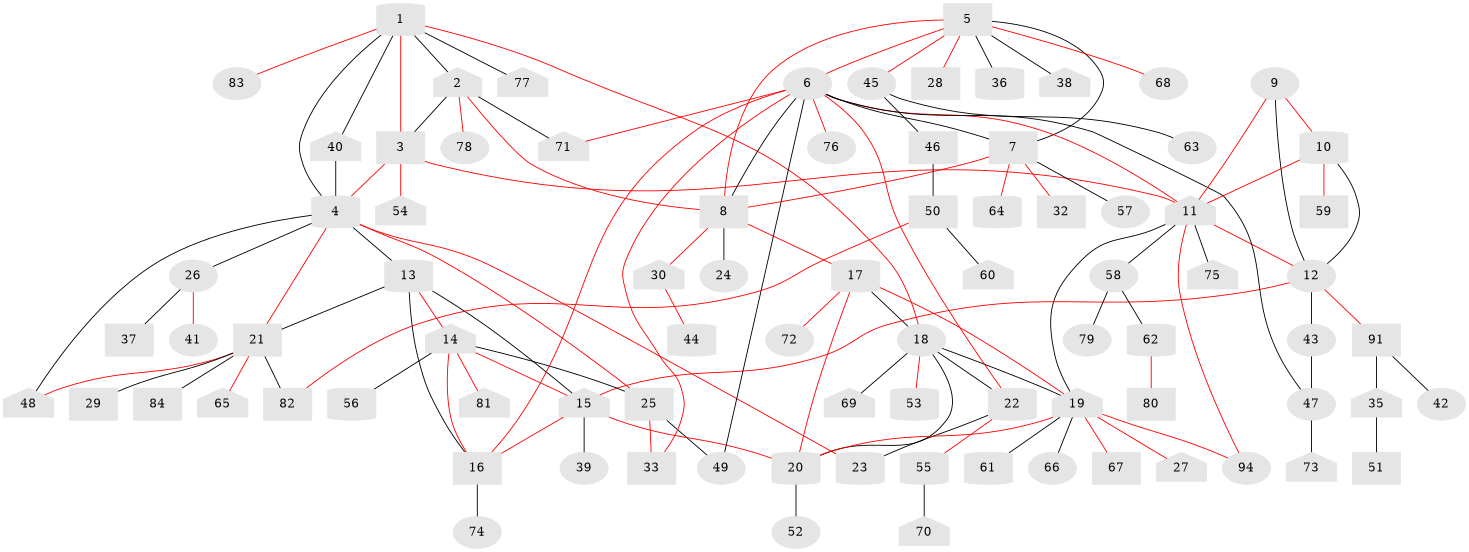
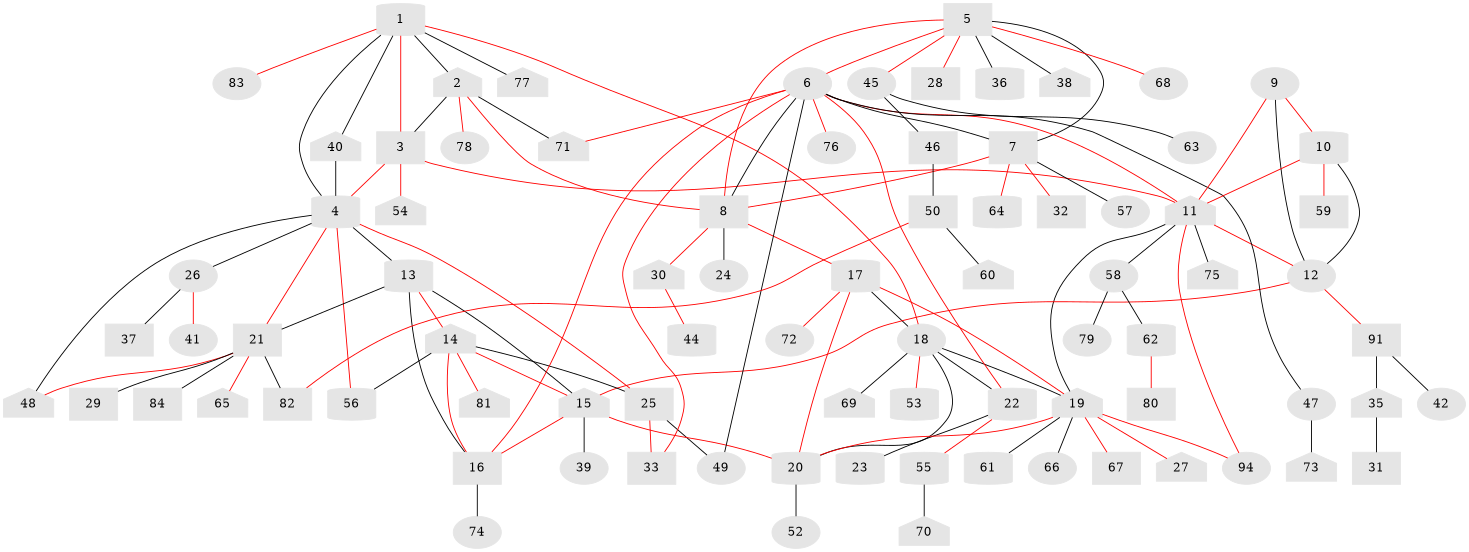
(604, 326) -> (344, 312)
(1311, 340) -> none
(1376, 468) -> (1376, 468)
